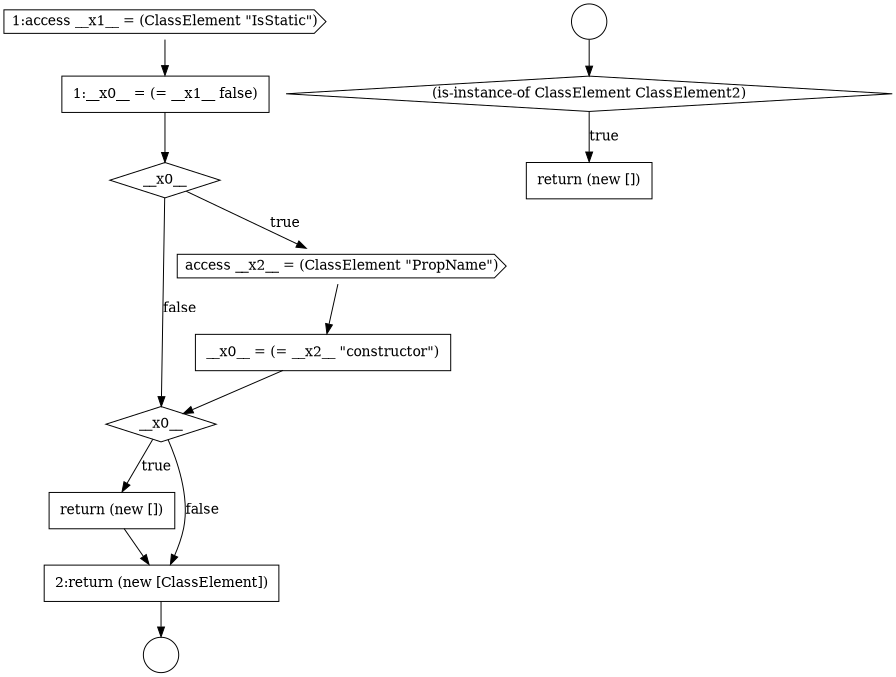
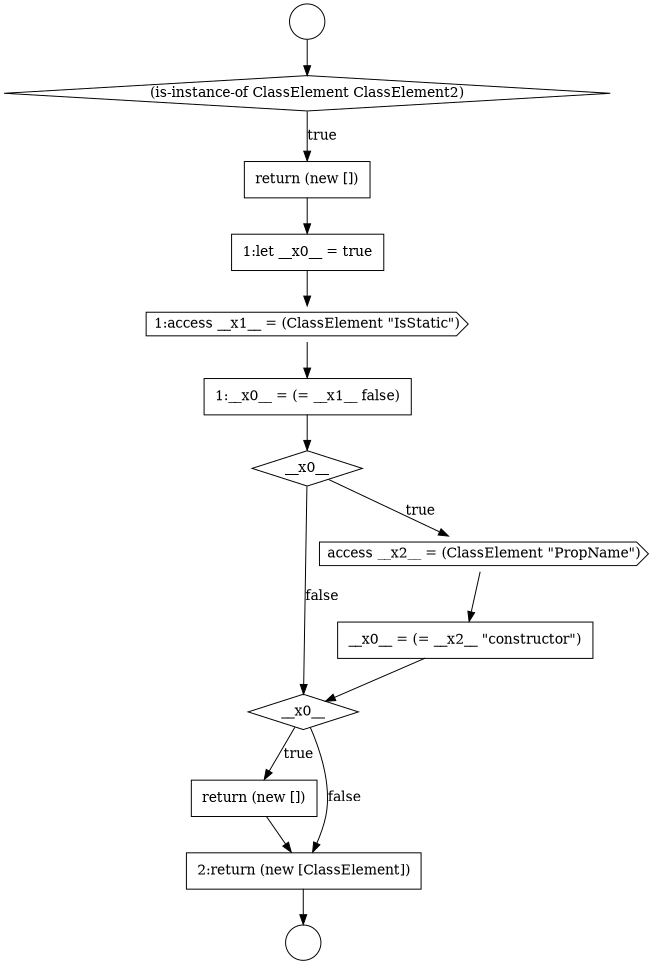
none -> (307, 252)
